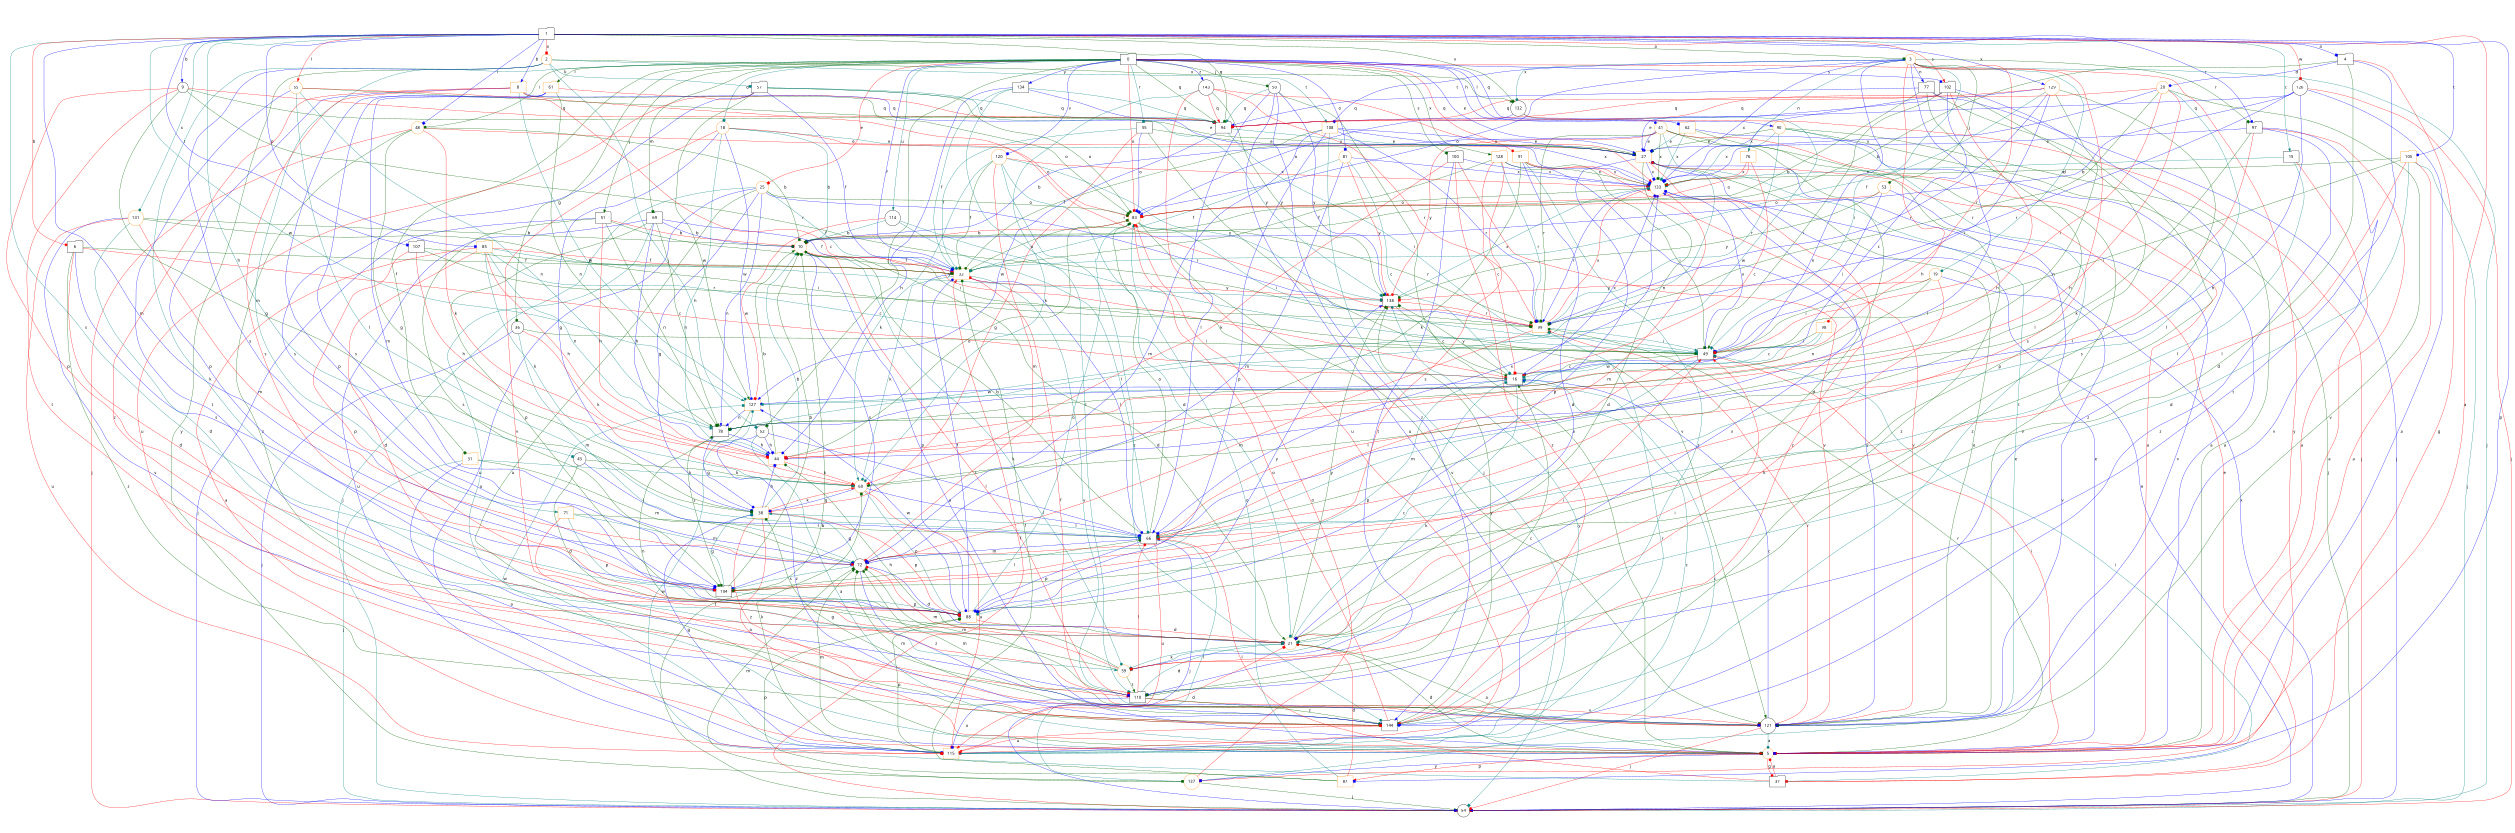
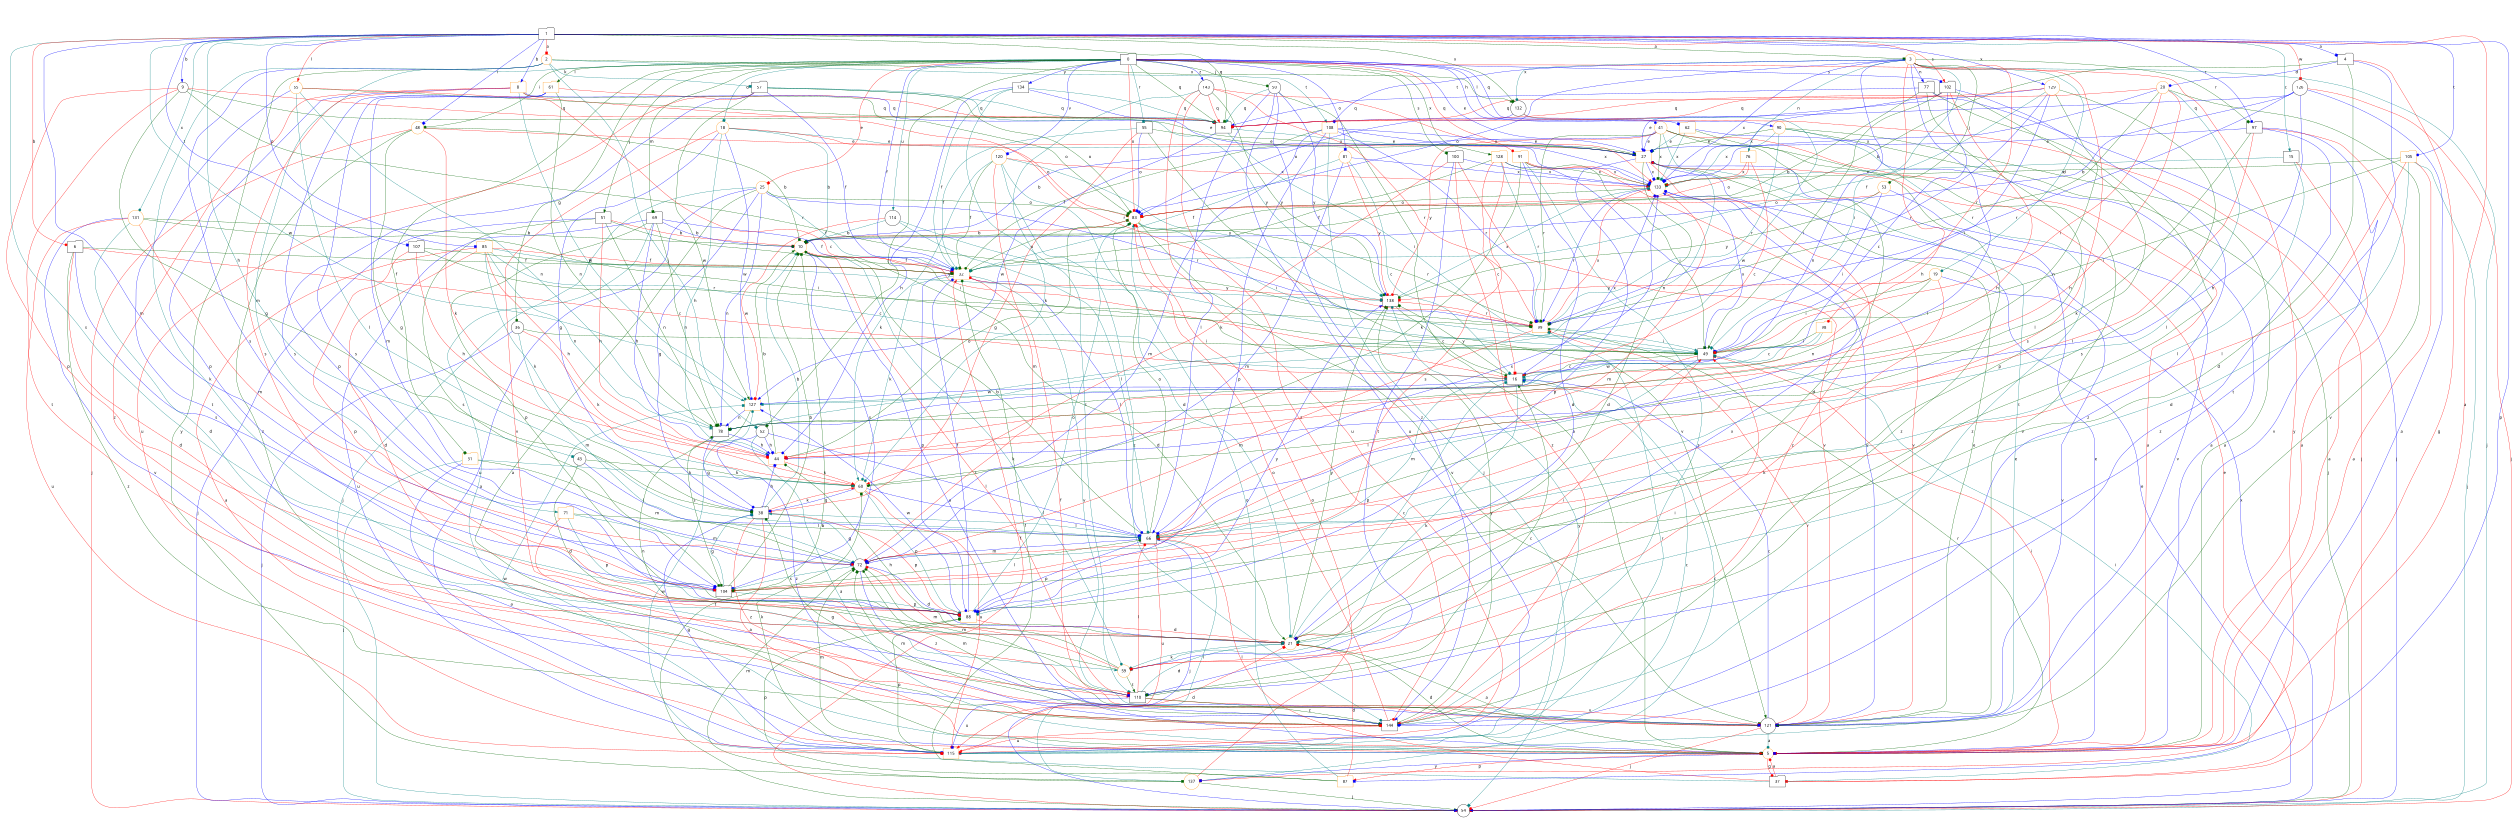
none -> (1301, 422)
(761, 513) -> (761, 513)
